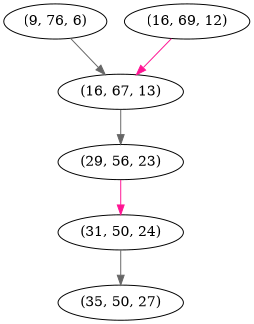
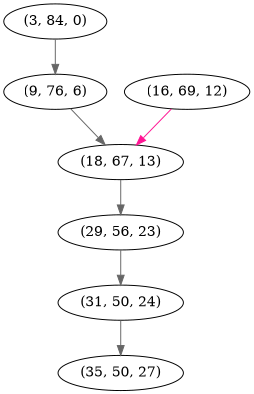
none -> (55, 21)
(121, 92) -> (121, 162)
(121, 192) -> (121, 263)
